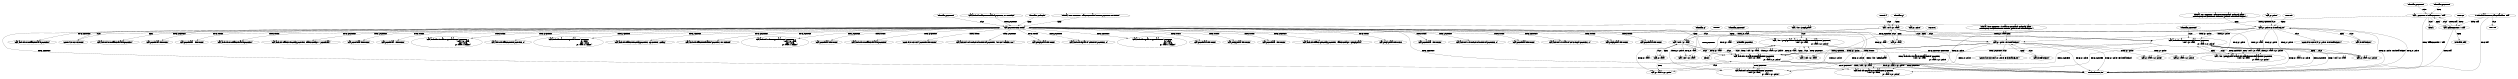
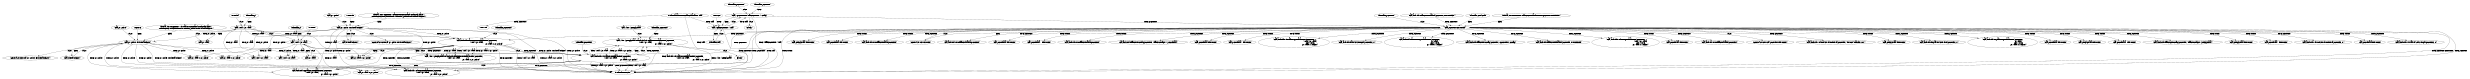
(2429, 16) -> (749, 16)
(2494, 22) -> (520, 22)
(974, 34) -> (1730, 34)
none -> (718, 36)
(508, 42) -> (1357, 42)
